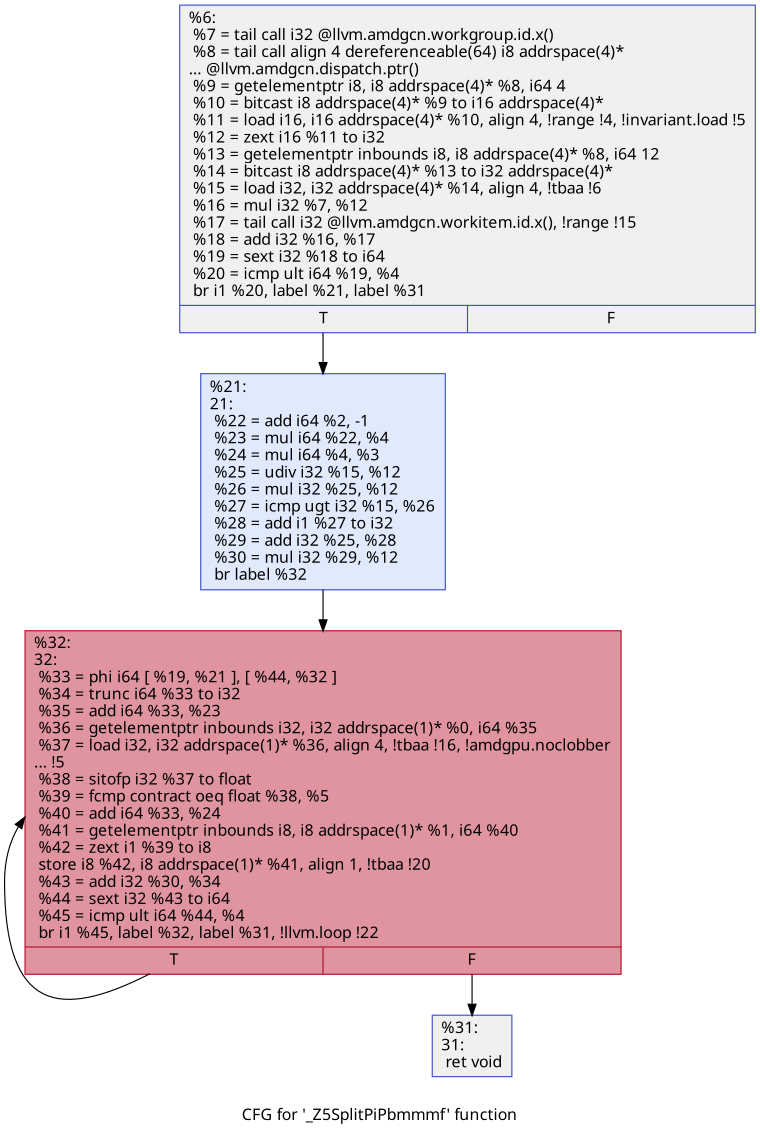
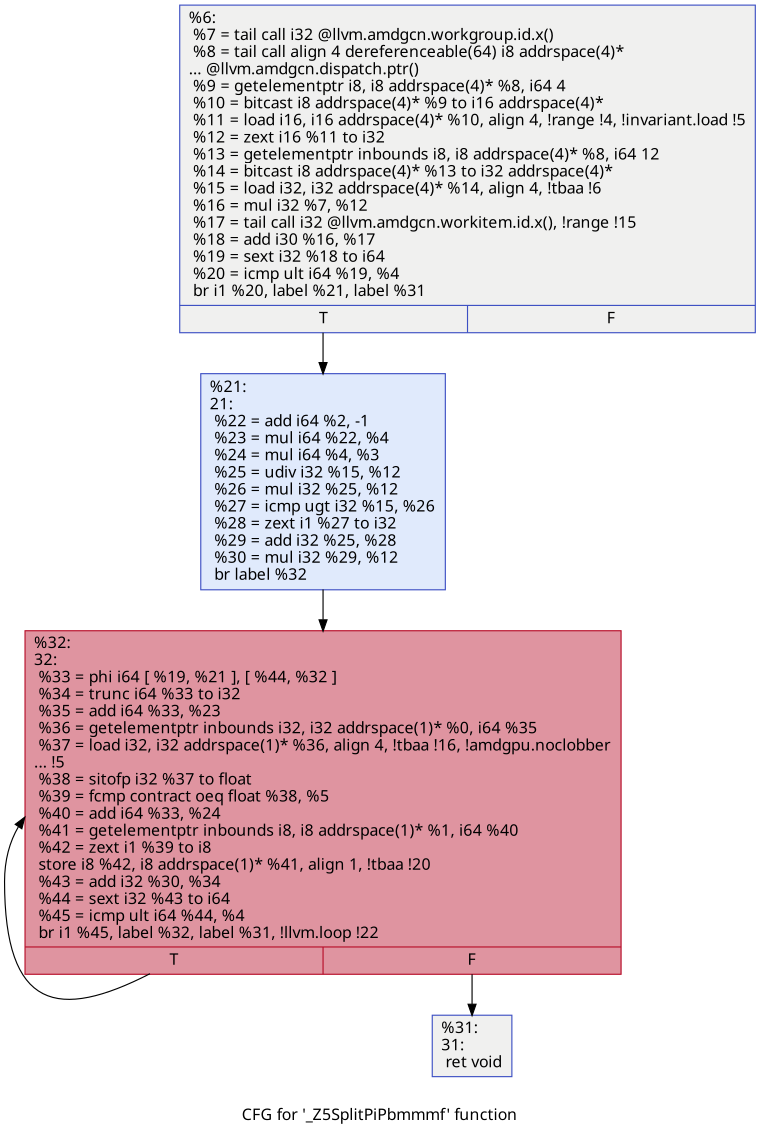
(283, 240) -> (283, 240)
(302, 524) -> (304, 524)
